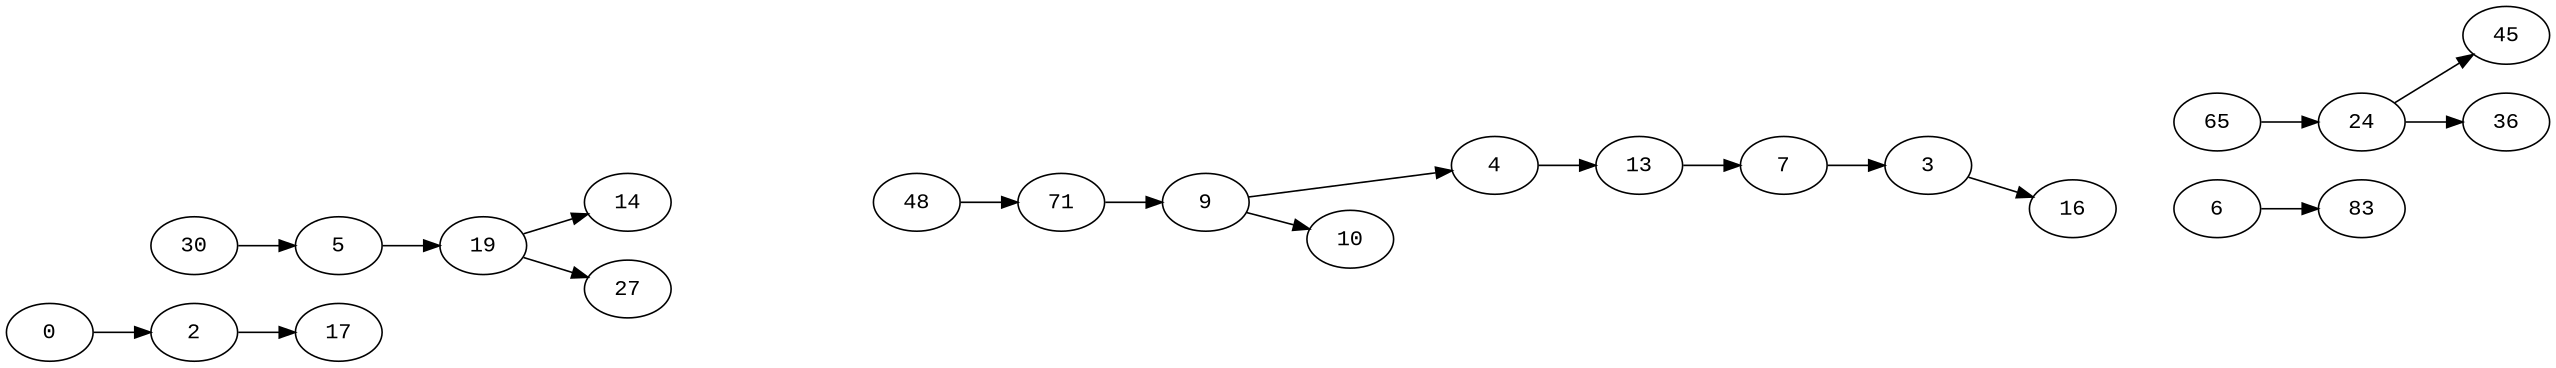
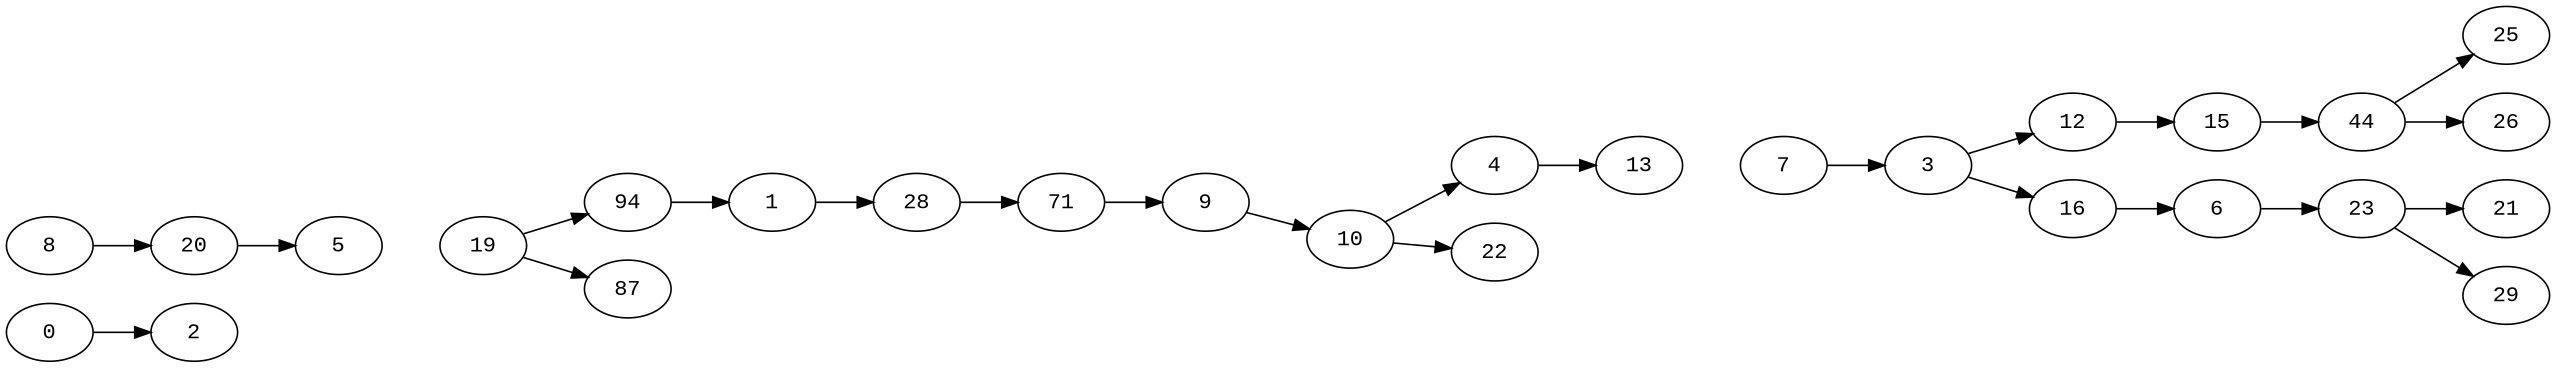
(2506, 35) -> (2506, 35)
none -> (2073, 122)
(2217, 122) -> (2217, 122)
(2362, 122) -> (2362, 122)
(2506, 122) -> (2506, 122)
(1704, 165) -> none
(1342, 185) -> (1415, 206)
(628, 202) -> (628, 202)
none -> (772, 202)
(917, 202) -> (917, 202)
none -> (2137, 209)
(2362, 209) -> (2362, 209)
none -> (2506, 209)
none -> (50, 246)
(194, 246) -> (194, 246)
(403, 246) -> none
none -> (1495, 252)
(628, 289) -> (628, 289)
none -> (2506, 295)
(339, 332) -> none
